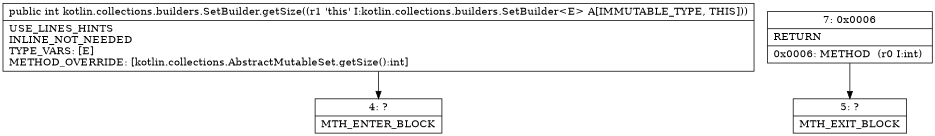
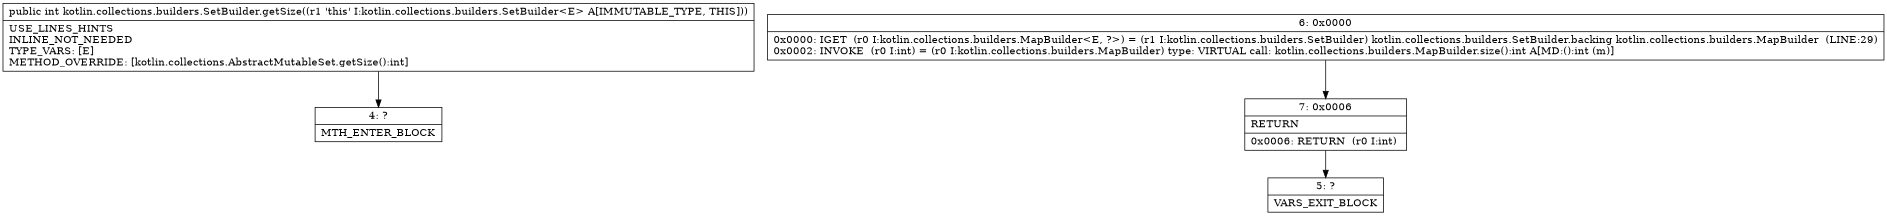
none -> (1326, 37)
(850, 54) -> (1326, 141)
(850, 124) -> (1326, 203)
